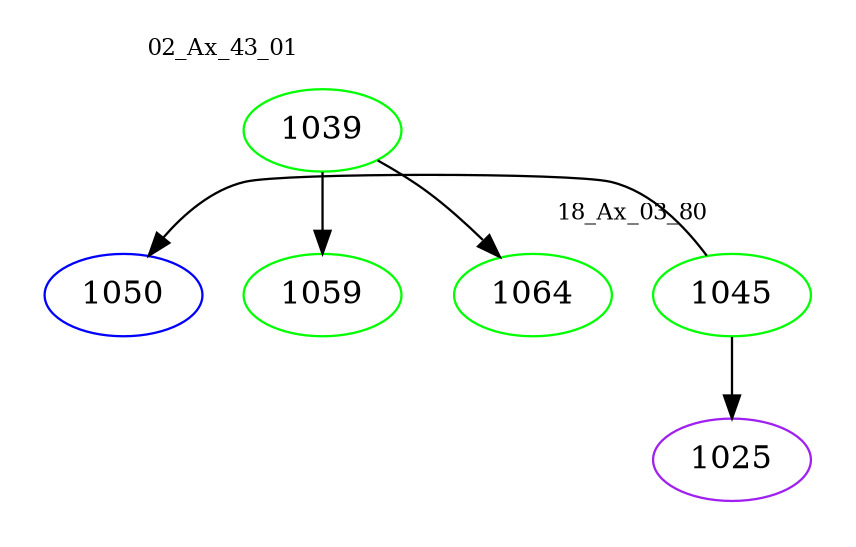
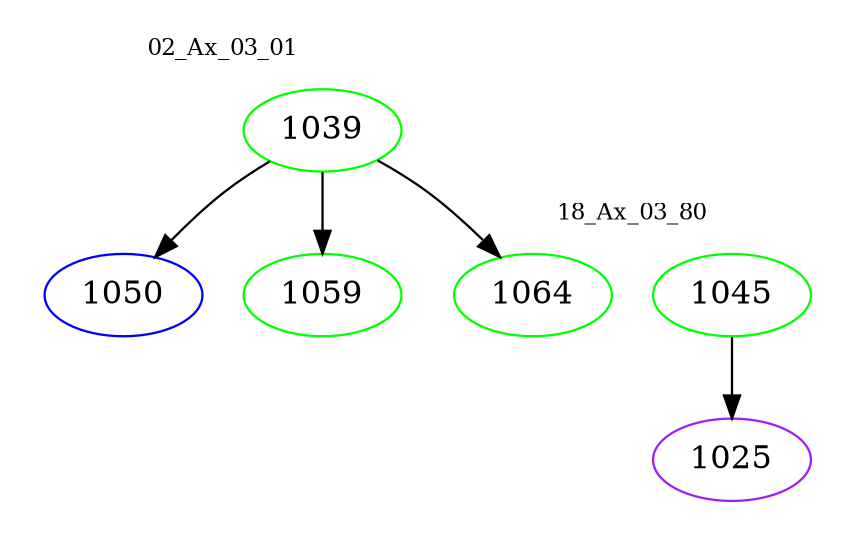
(223, 49) -> (223, 49)
(439, 175) -> (218, 197)
